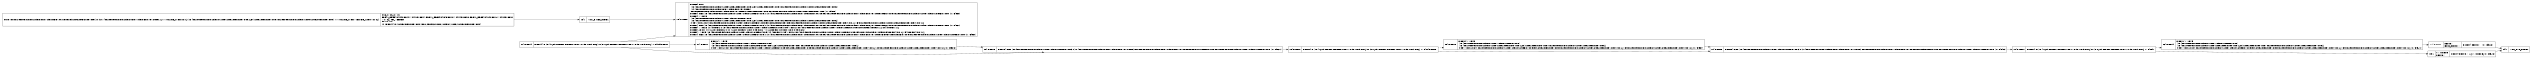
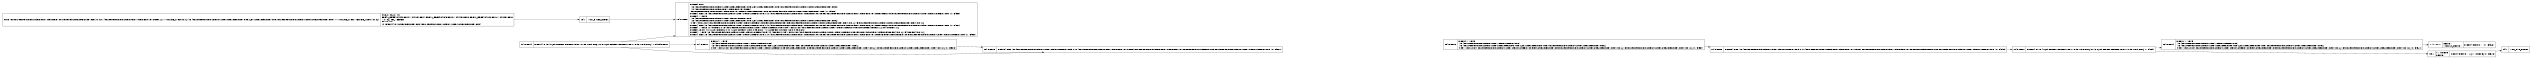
(2452, 46) -> (2453, 46)
(2498, 48) -> none
(1363, 49) -> none
